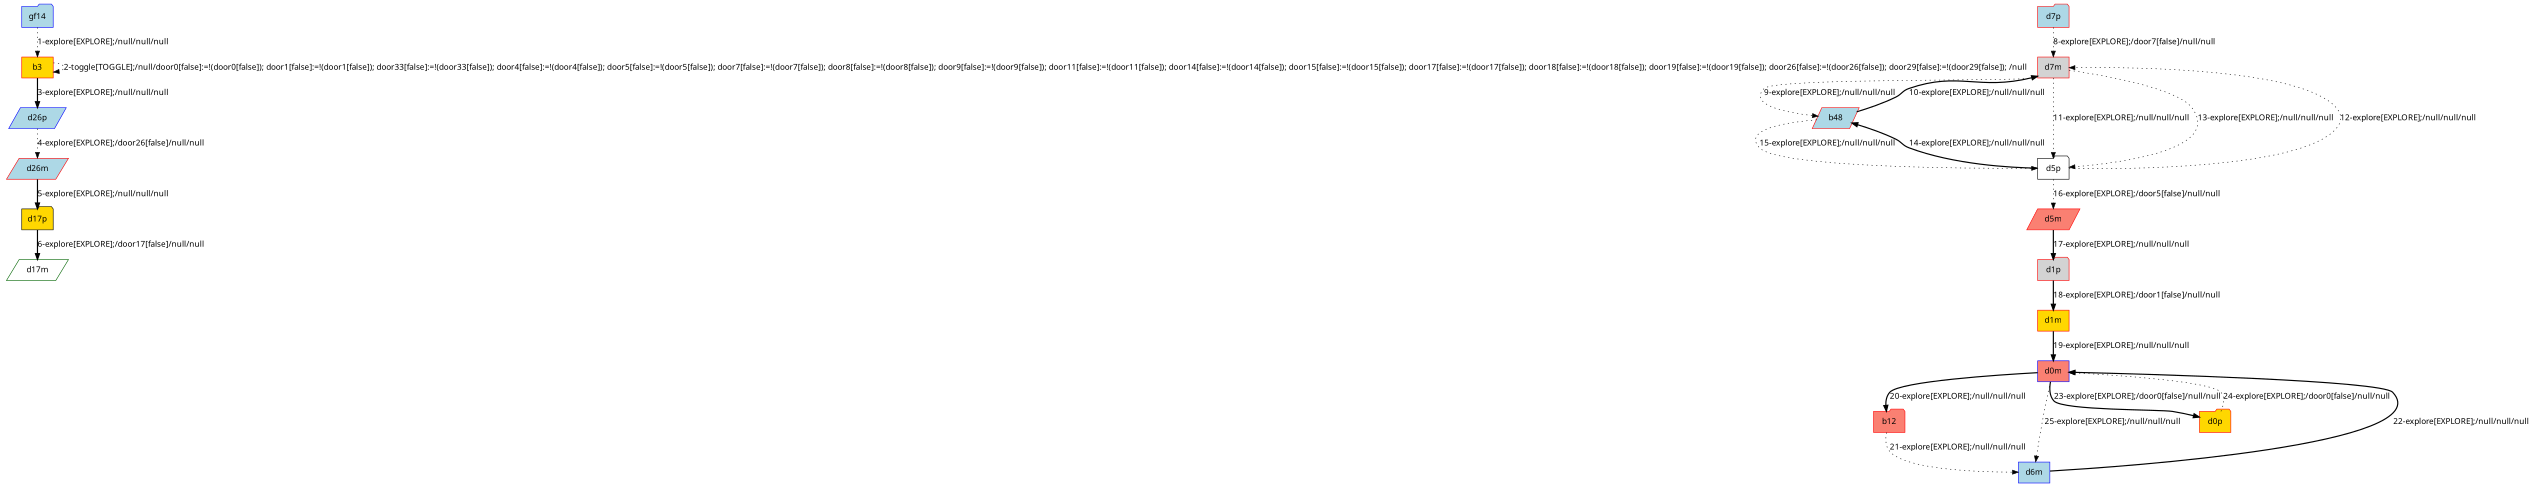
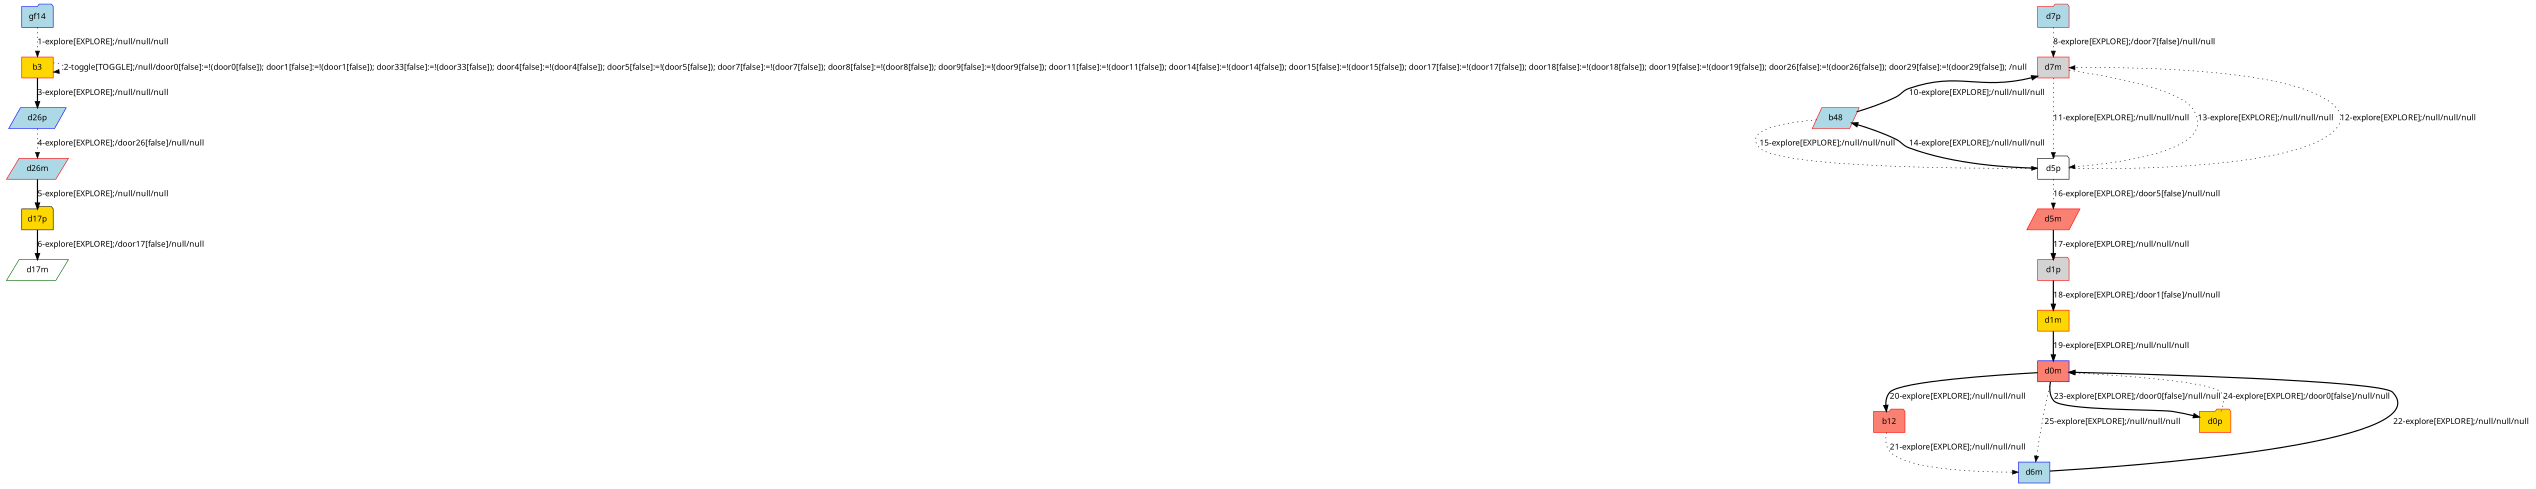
(1867, 81) -> none
